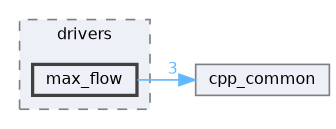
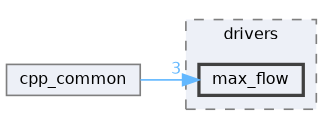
(160, 80) -> (162, 80)
